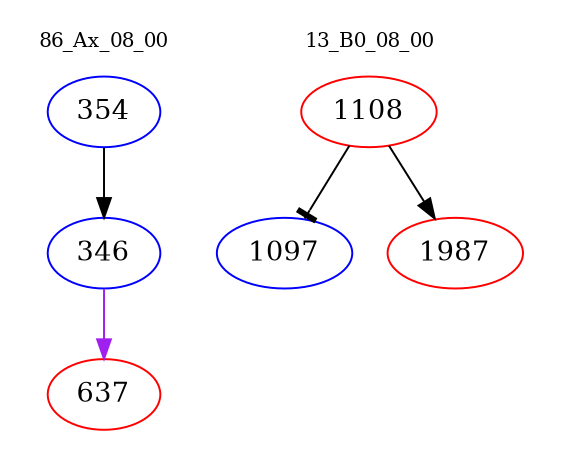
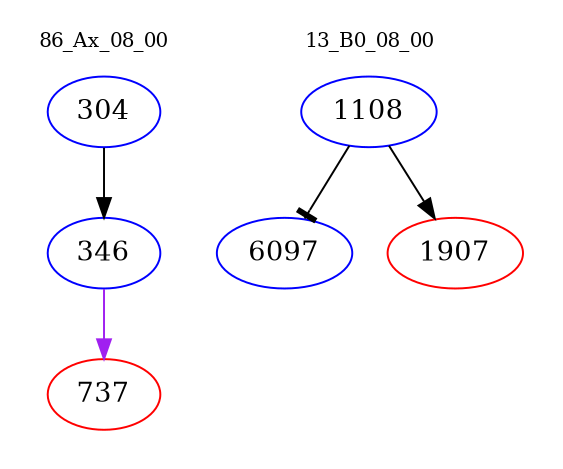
(104, 112) -> (104, 112)
(369, 112) -> (369, 112)
(285, 253) -> (285, 253)
(455, 253) -> (455, 253)
(104, 394) -> (104, 394)
